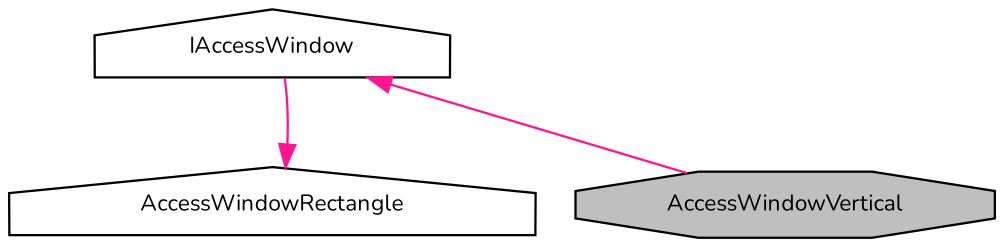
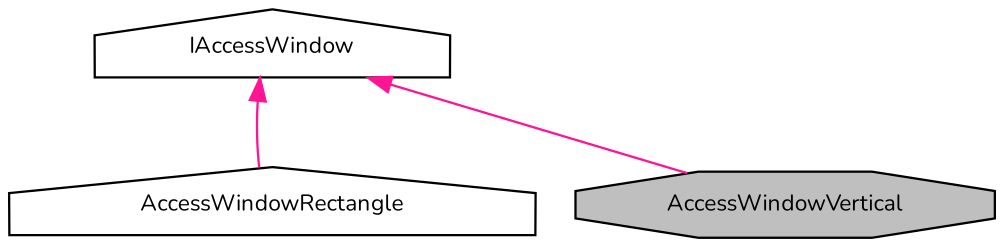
(287, 111) -> (257, 134)
